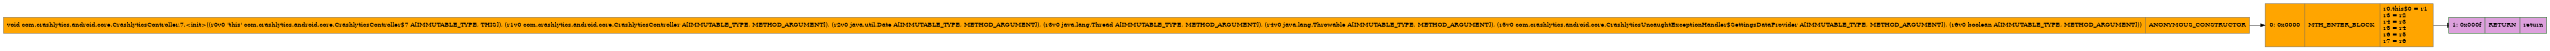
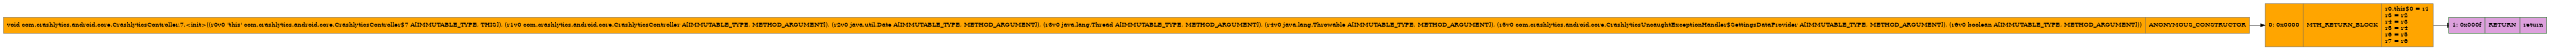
(2342, 25) -> (2342, 25)
